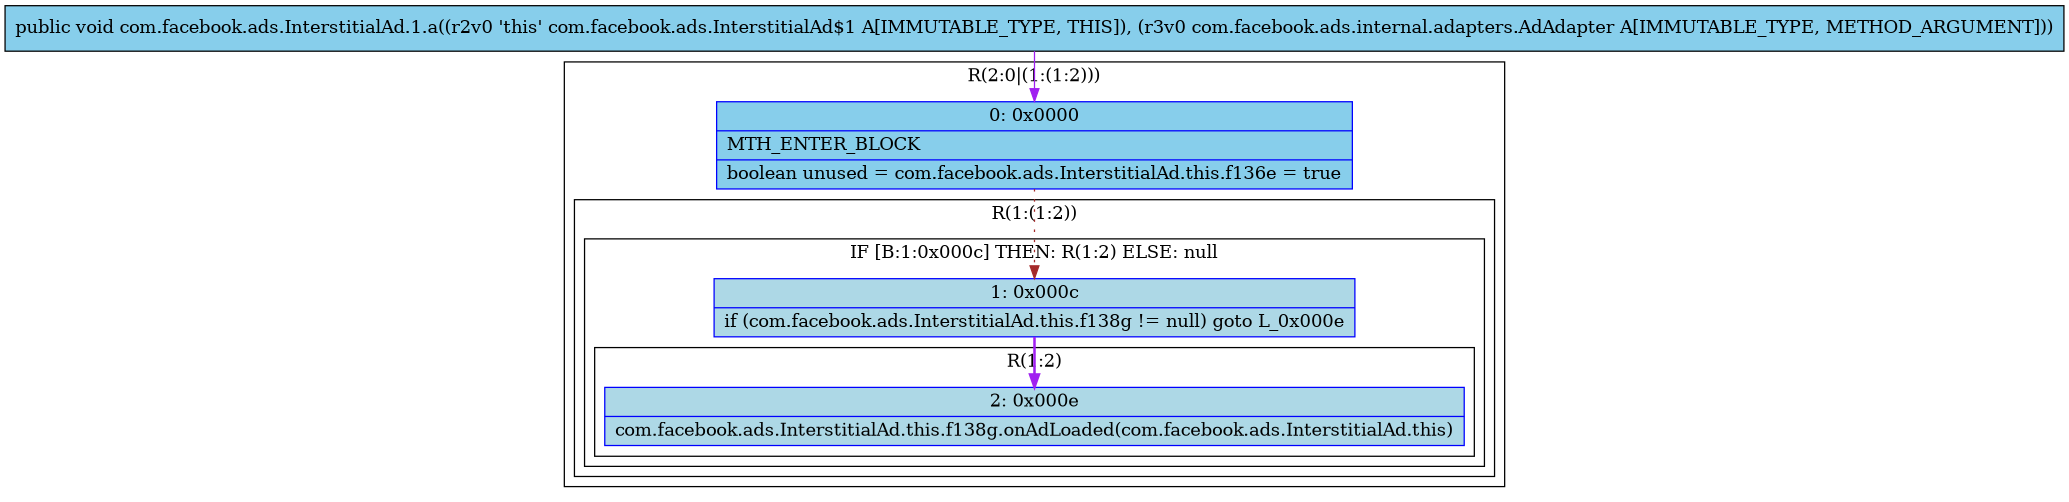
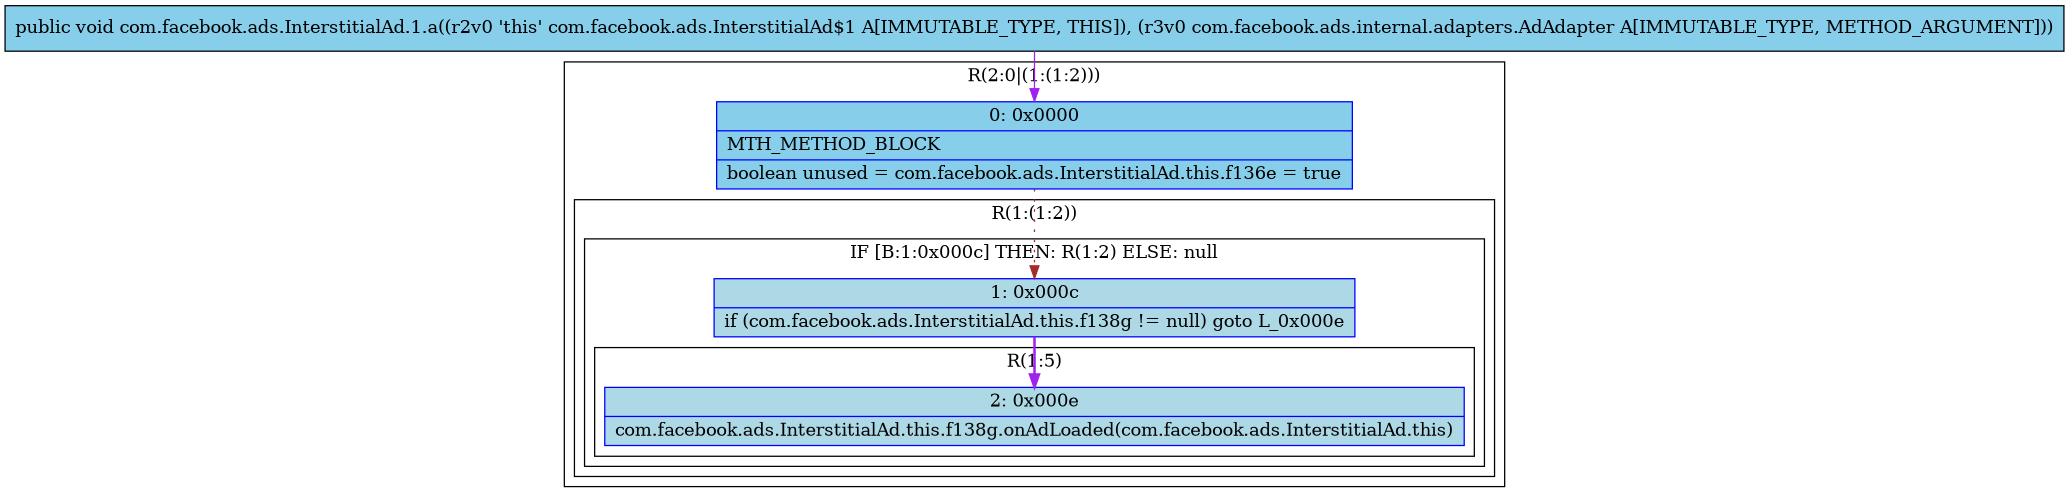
(824, 145) -> (834, 145)
(1034, 362) -> (1034, 362)
